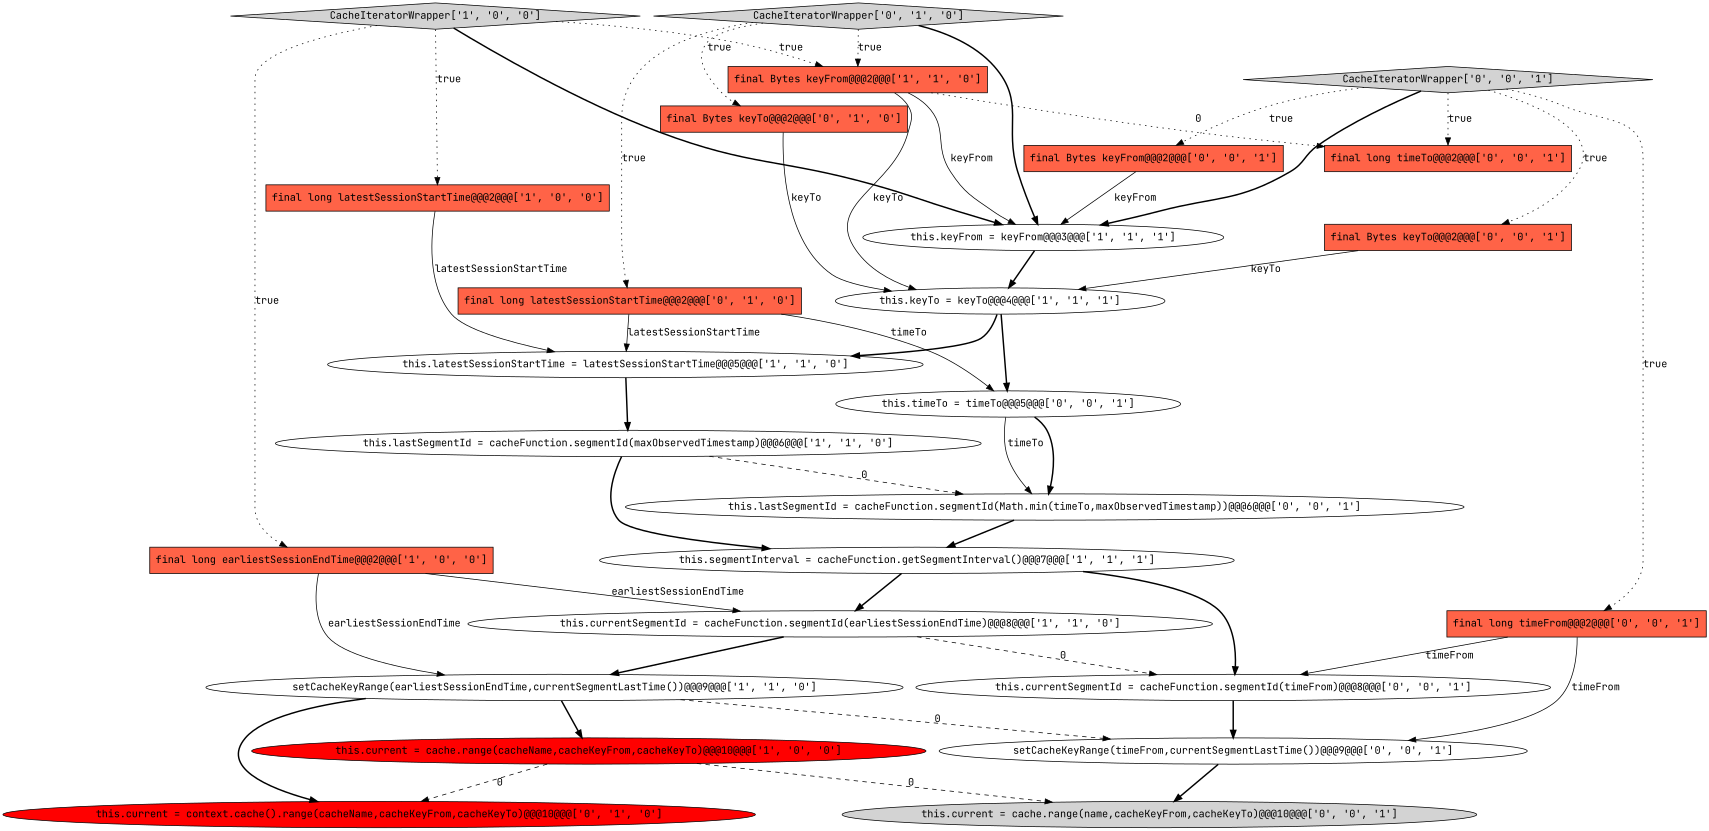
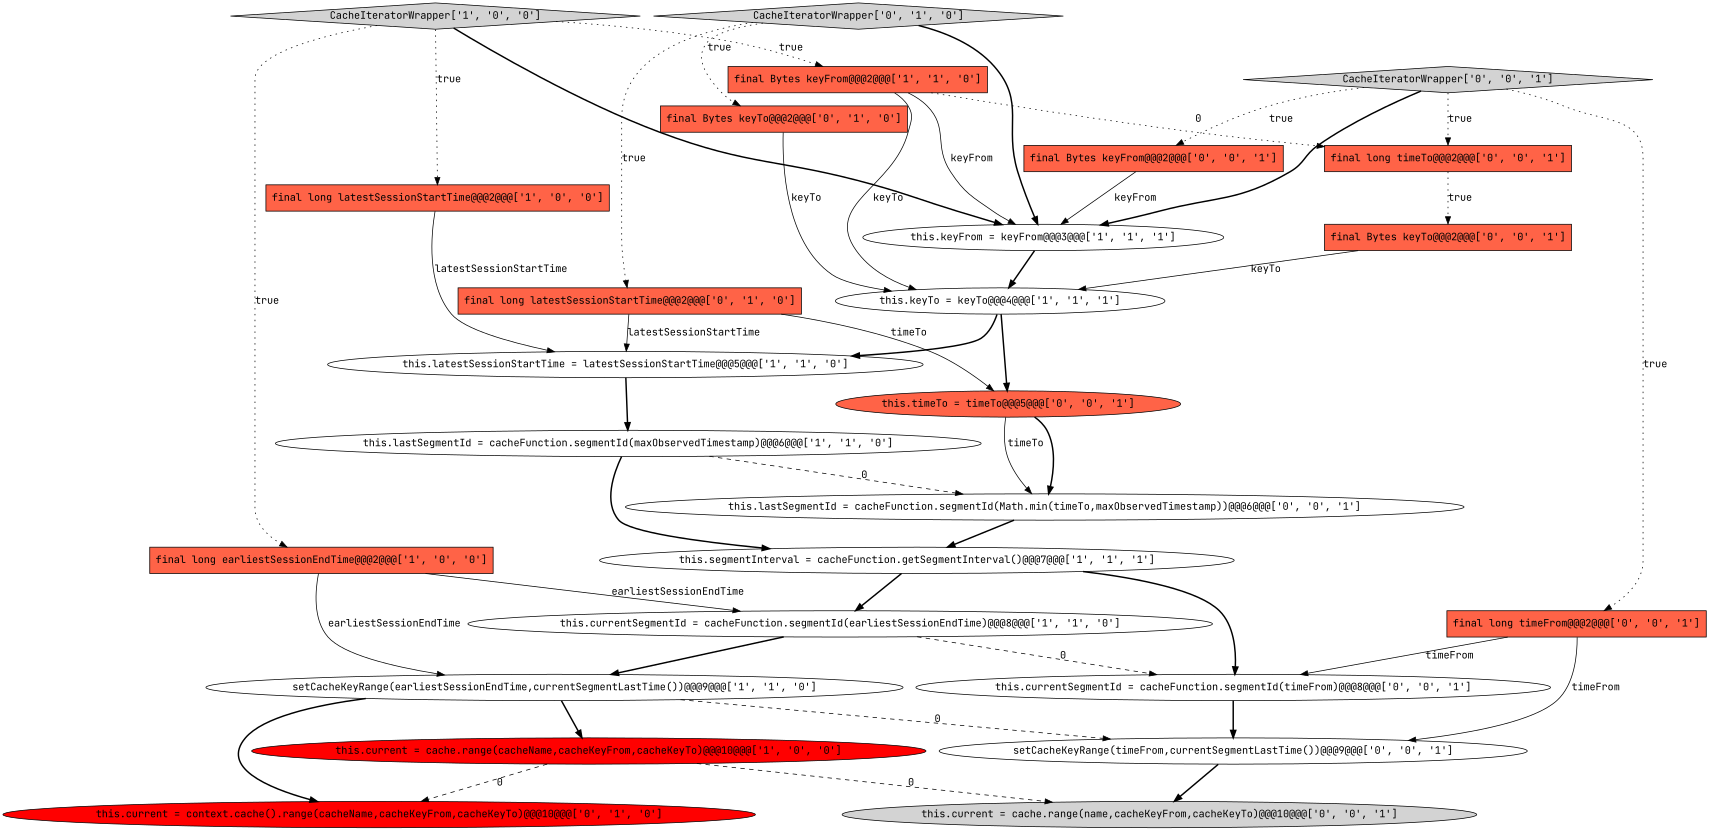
(858, 44) -> none
(1582, 147) -> (1448, 194)
(1008, 404) -> (1008, 404)
